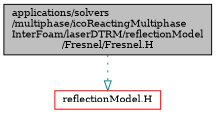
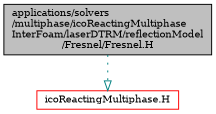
(108, 100) -> (108, 100)
